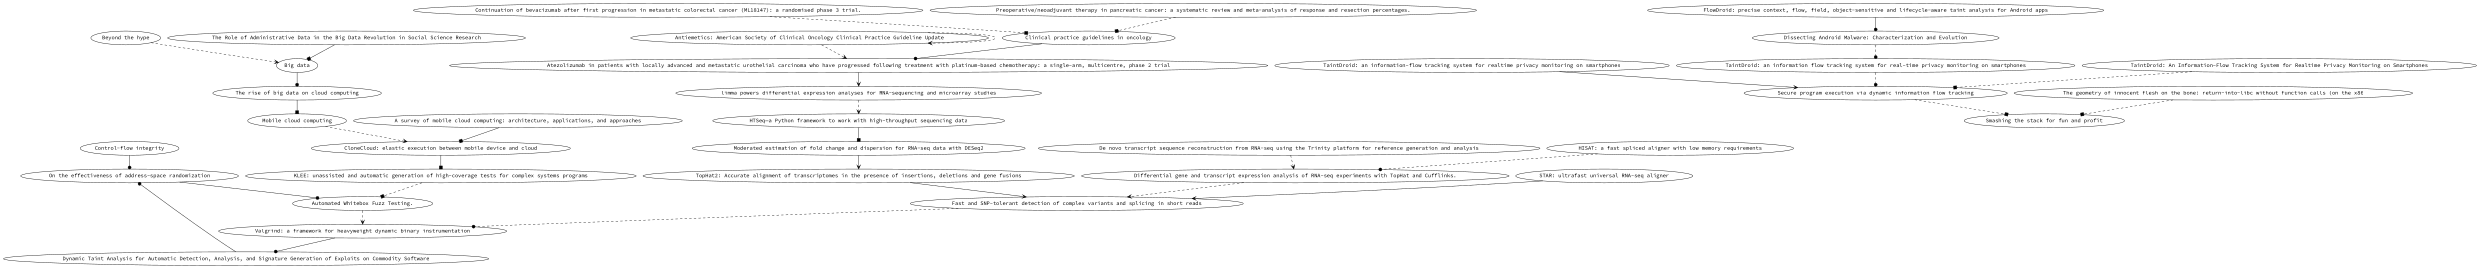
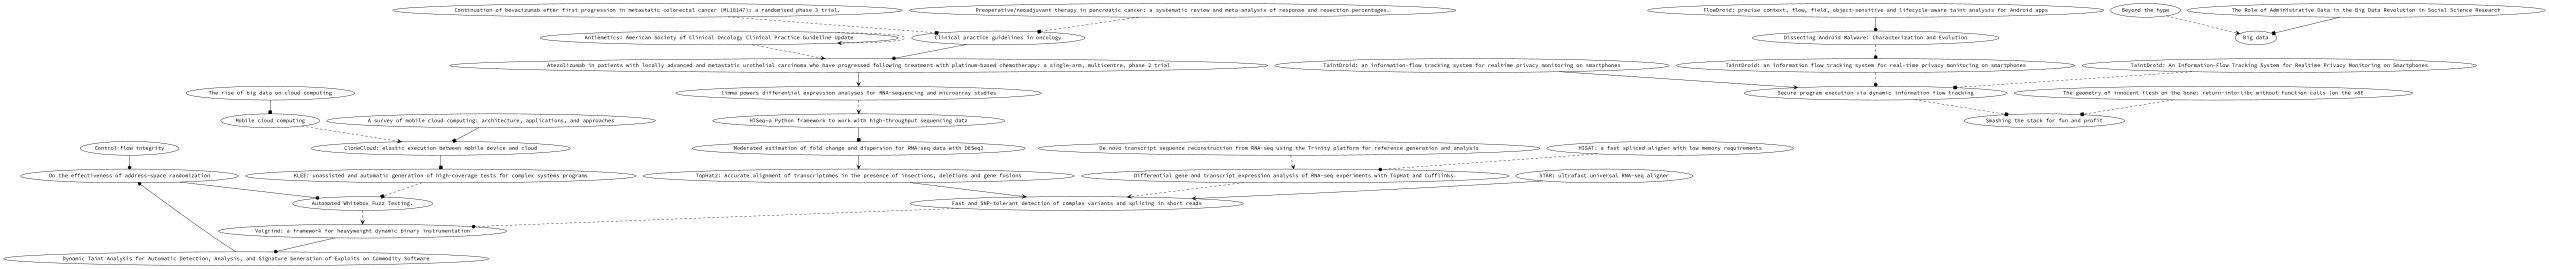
(297, 78) -> none
